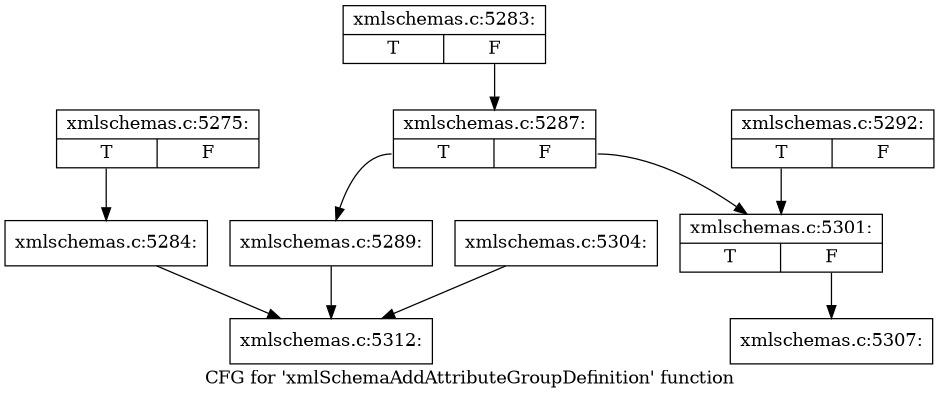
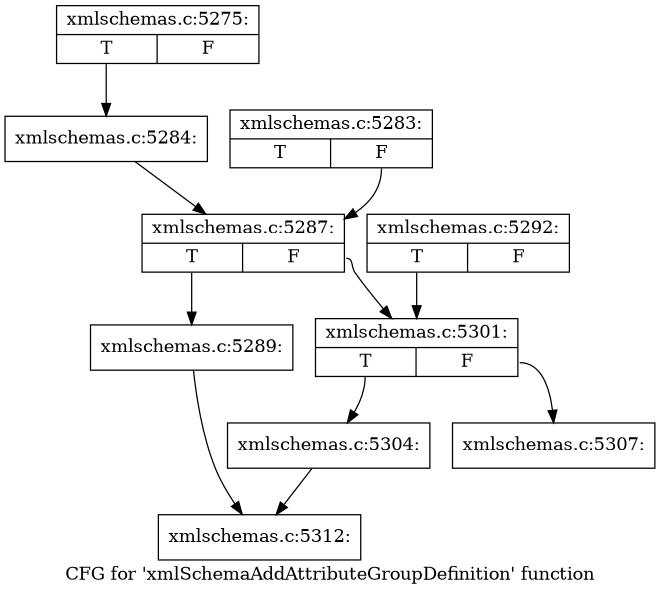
(213, 290) -> (165, 184)
none -> (362, 395)
